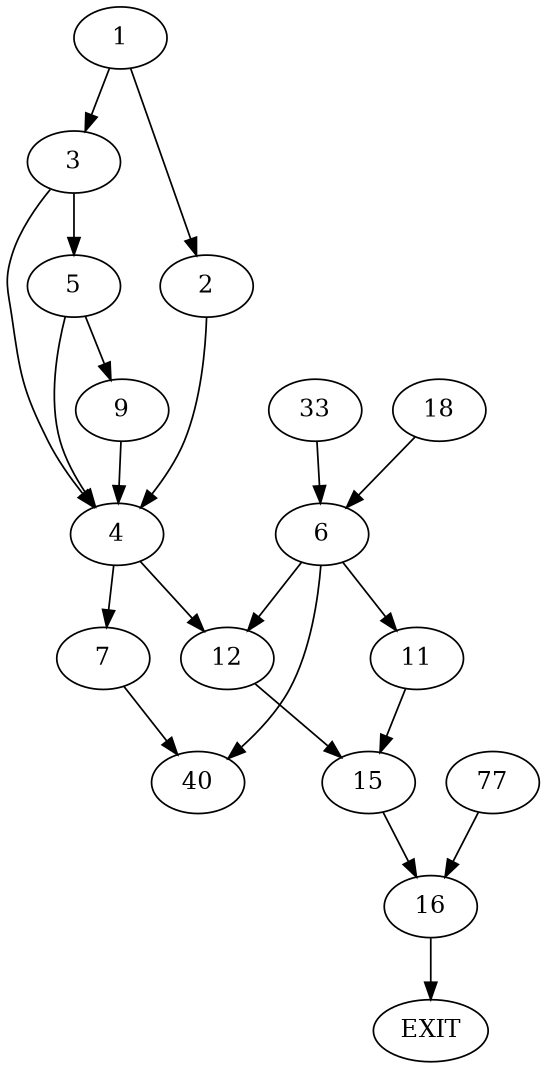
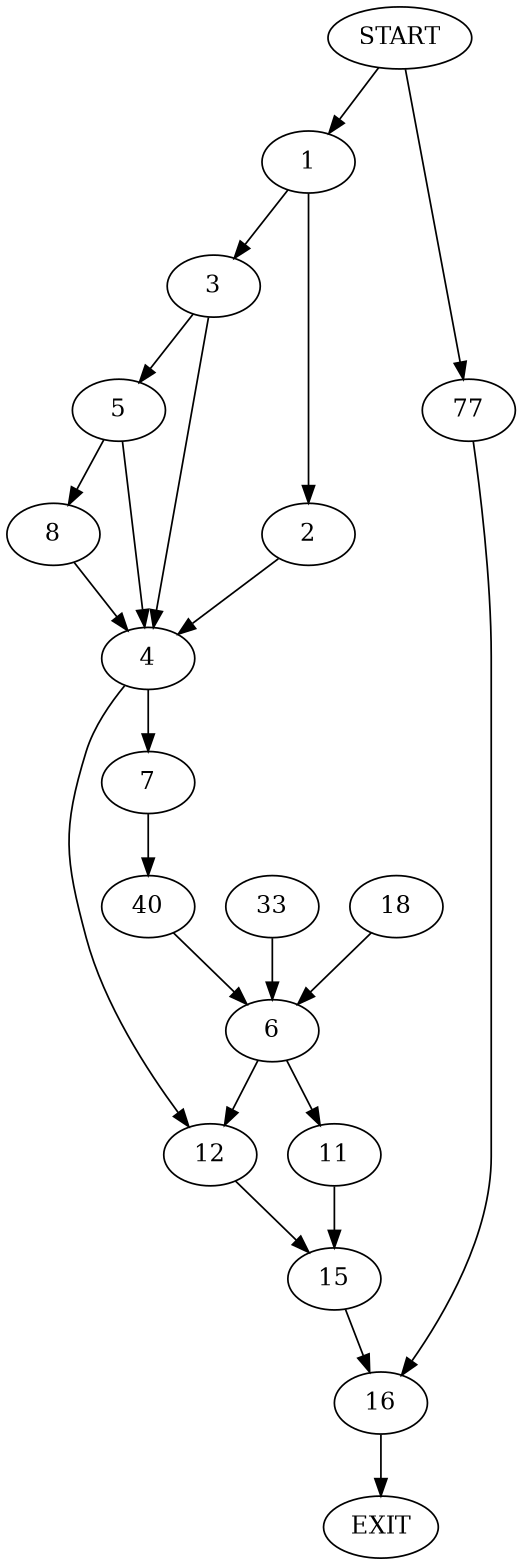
none -> (400, 38)
(122, 410) -> (53, 534)
(300, 665) -> (204, 962)
